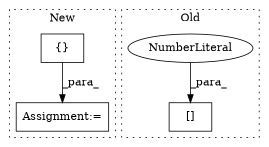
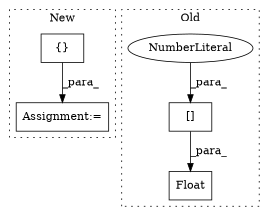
none -> (190, 186)
